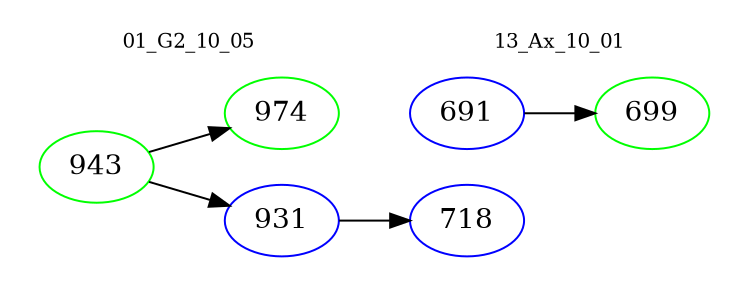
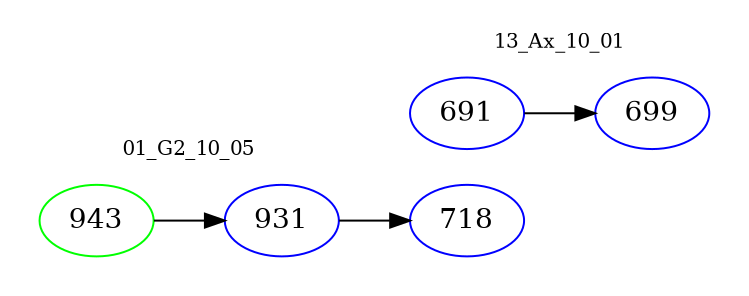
(282, 113) -> none
(652, 113) -> (652, 113)
